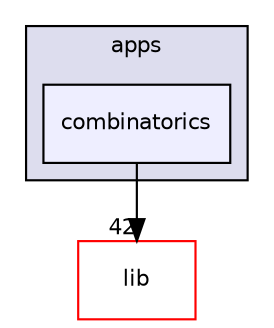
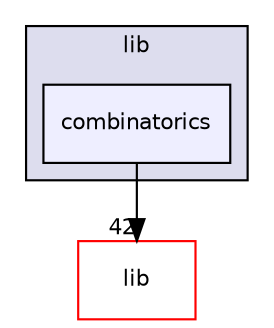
(137, 47) -> (137, 47)
